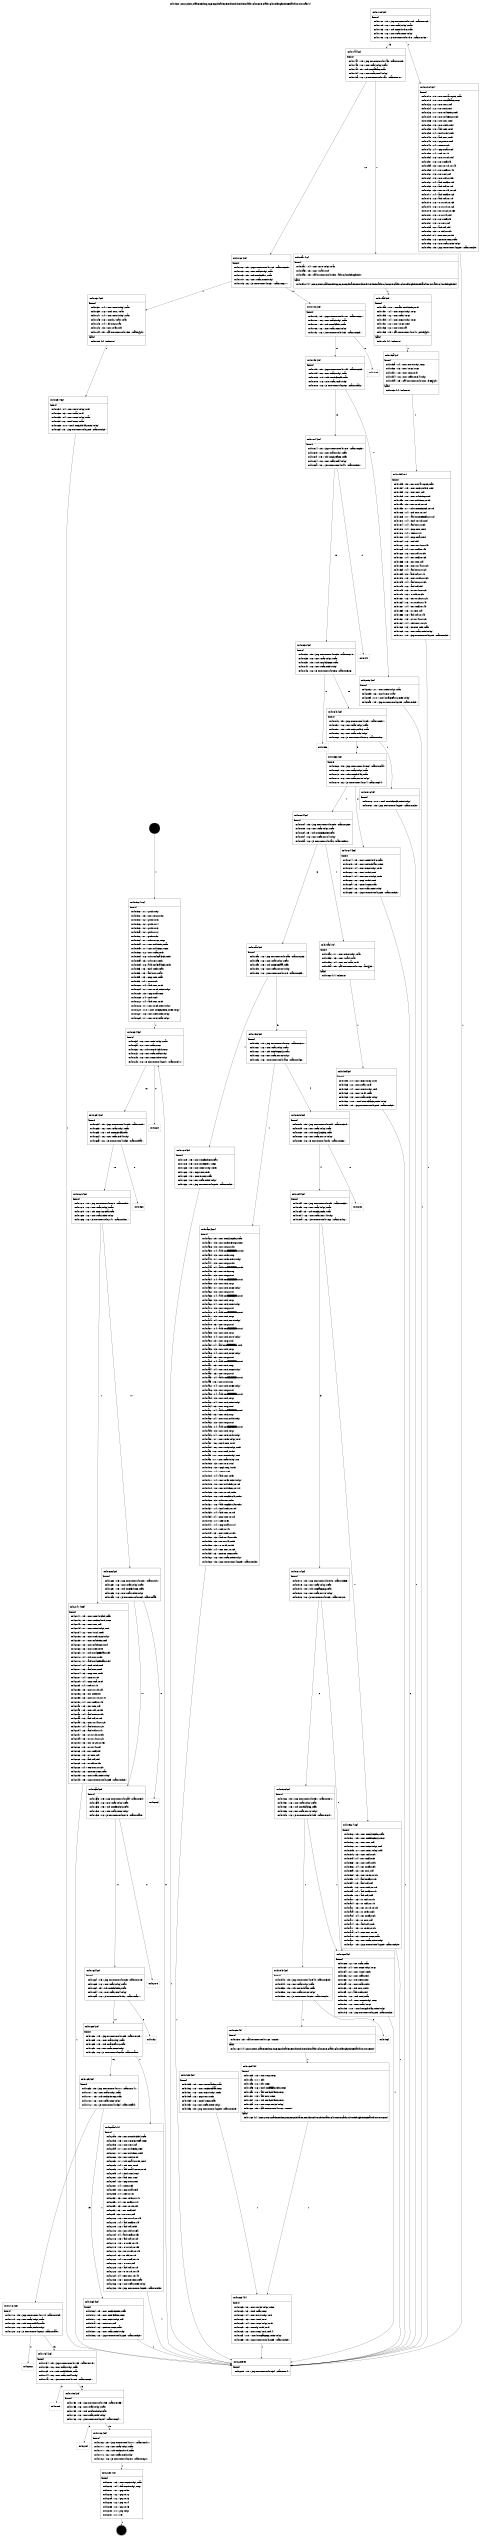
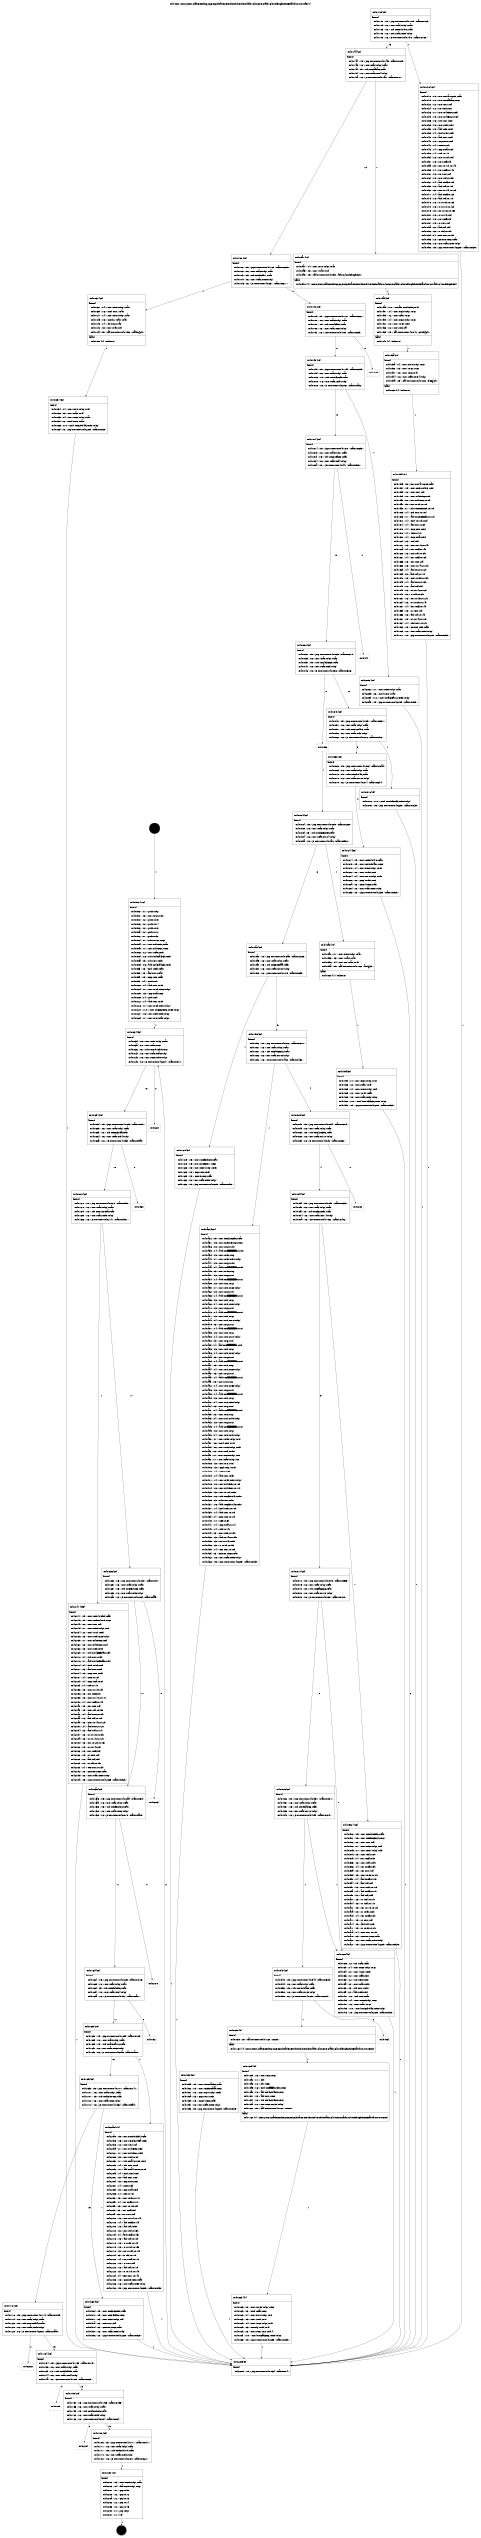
(340, 799) -> (322, 781)
(239, 2202) -> (197, 2241)
